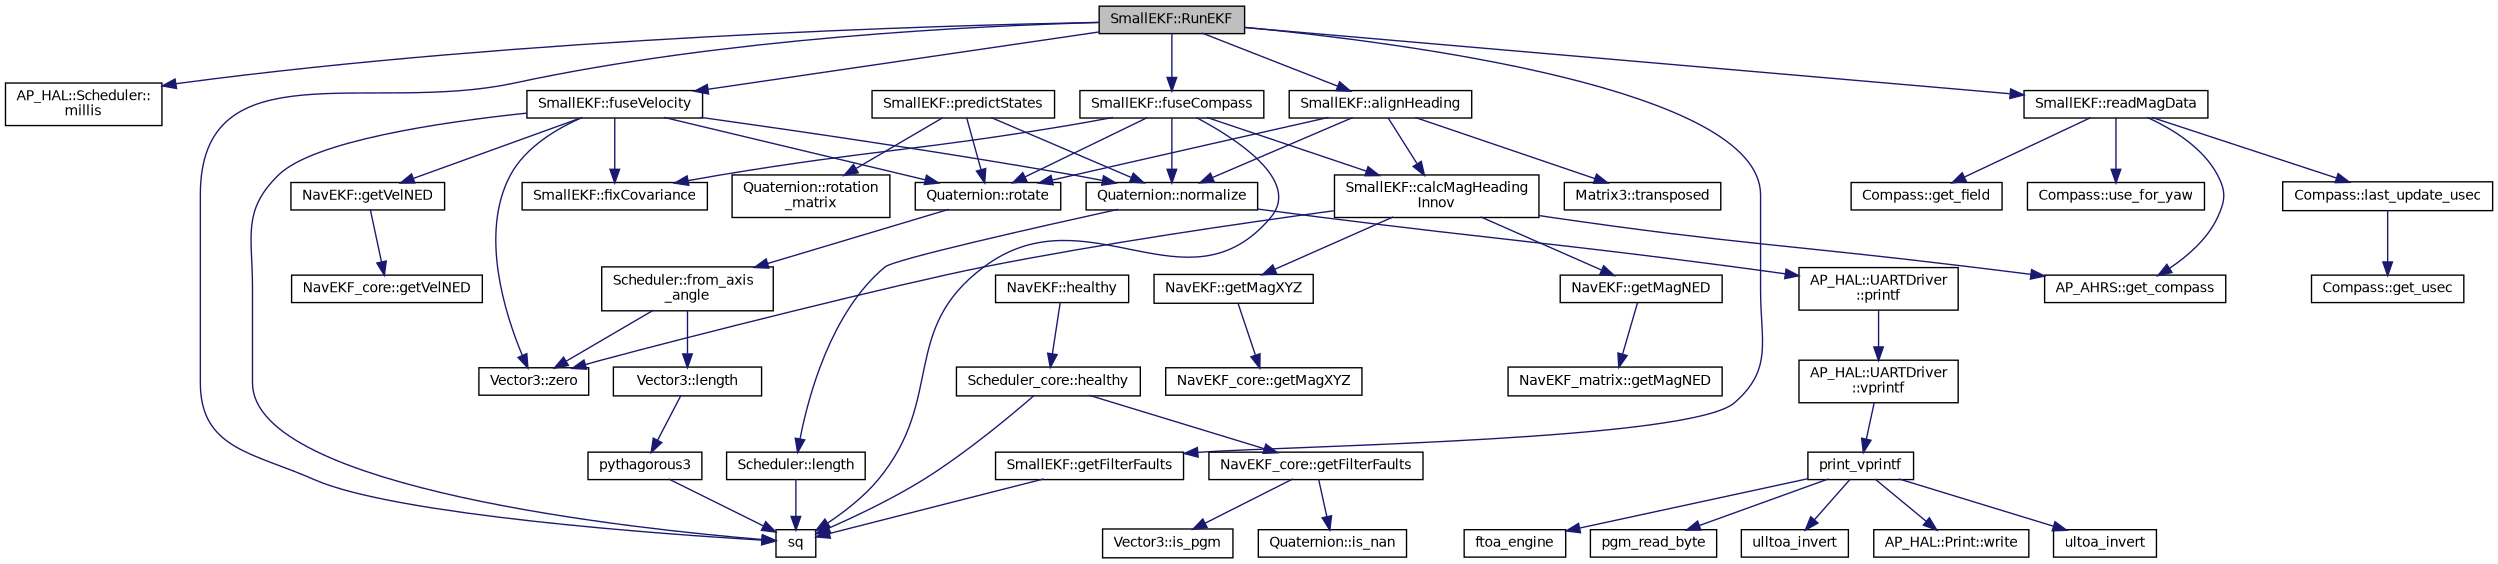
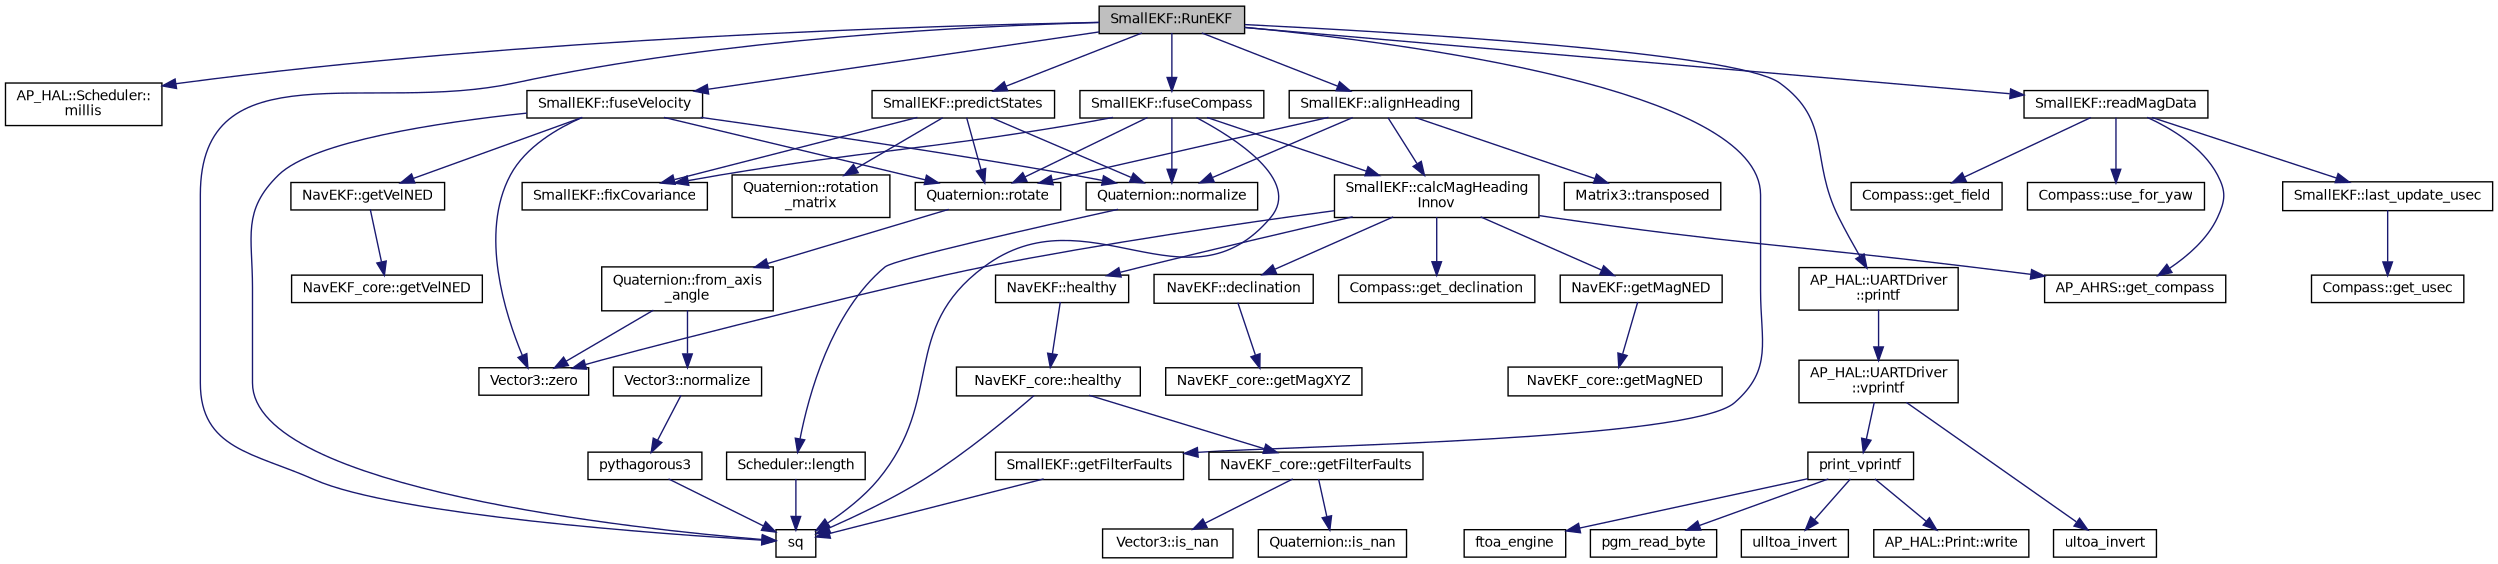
none -> (1074, 60)
(615, 143) -> (814, 144)
(2388, 196) -> (2388, 196)
none -> (1260, 239)
(1508, 240) -> (1611, 51)
(687, 289) -> (687, 289)
(1234, 289) -> (1234, 289)
none -> (1437, 289)
(687, 381) -> (687, 381)
(1048, 381) -> (1048, 381)
(1615, 381) -> (1615, 381)
(1976, 503) -> (1991, 462)
(1168, 543) -> (1168, 543)
